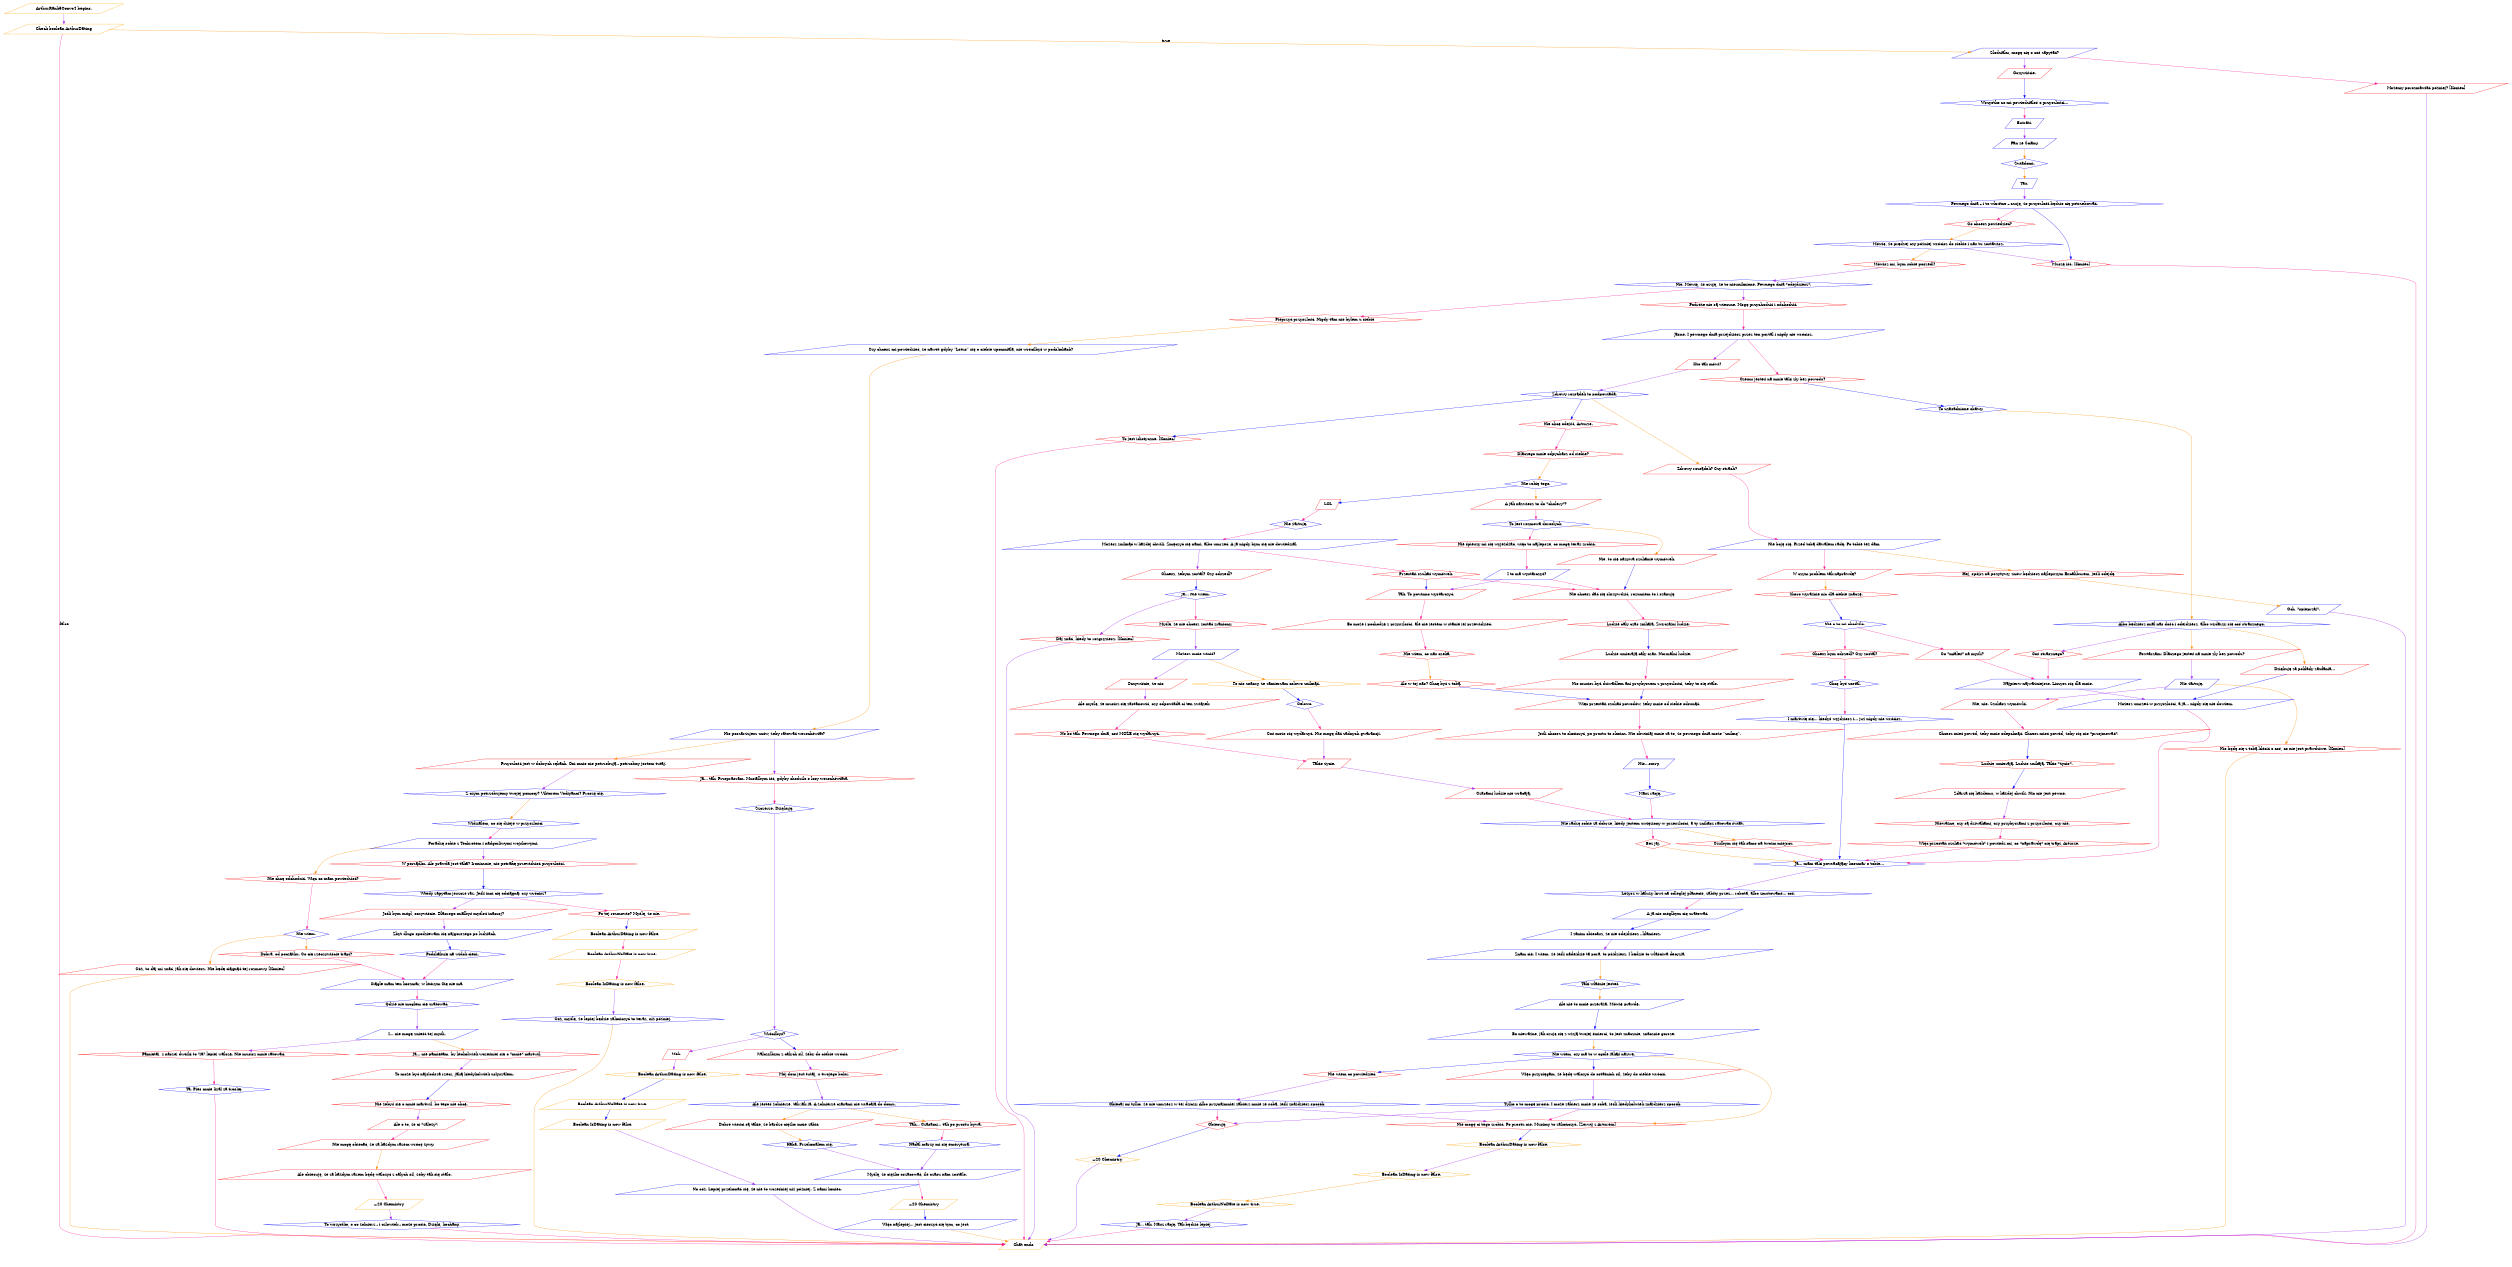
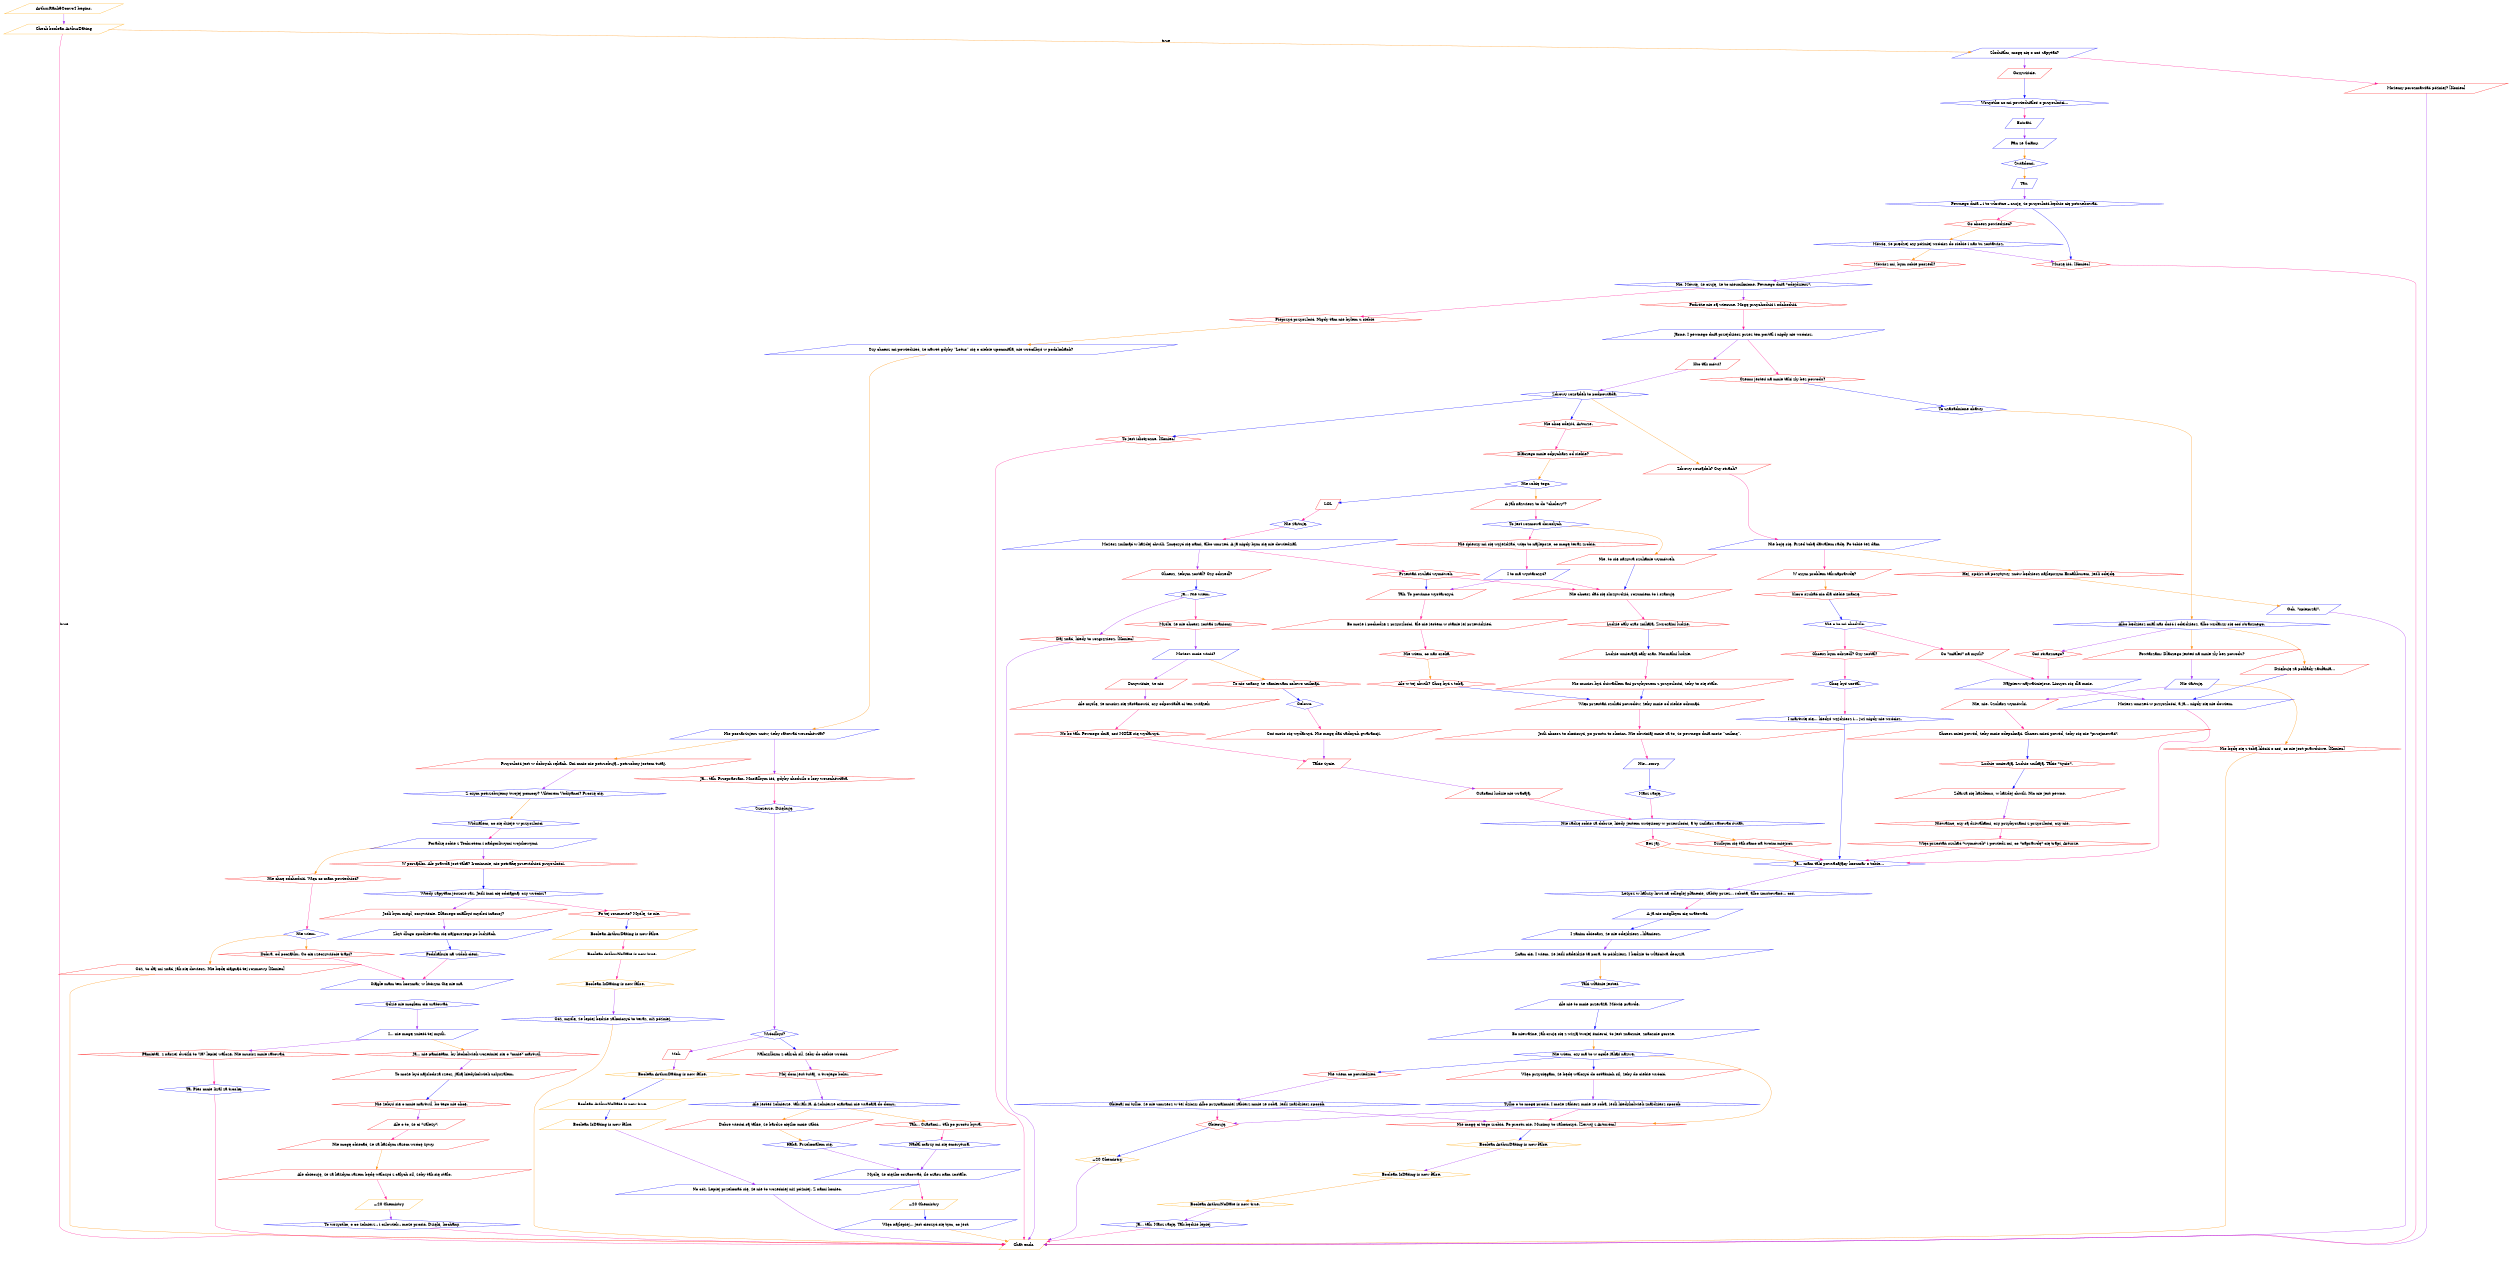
(1826, 595) -> (1826, 595)
(64, 624) -> (64, 624)
(1276, 684) -> (1276, 684)
(1431, 684) -> (1431, 684)
(417, 993) -> none
(1600, 993) -> none
